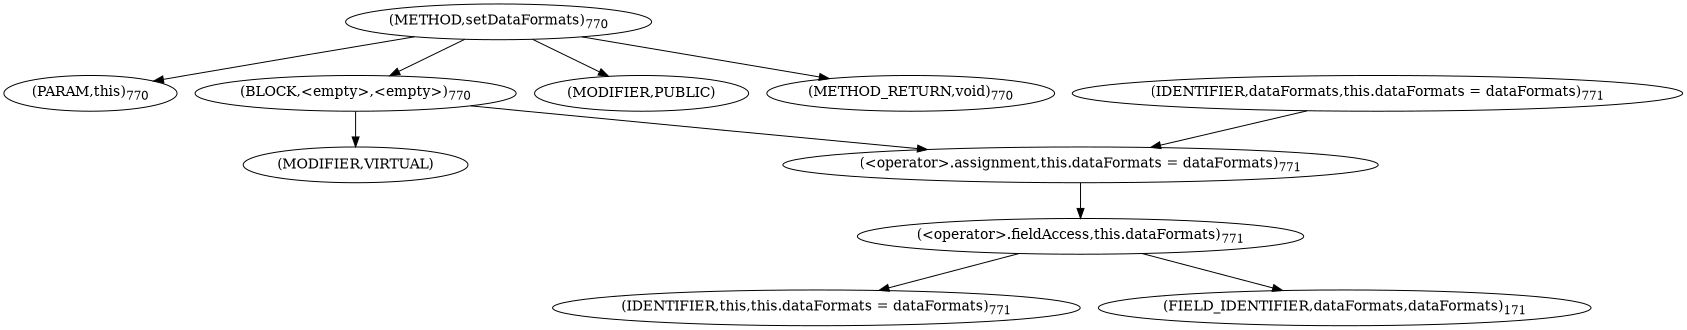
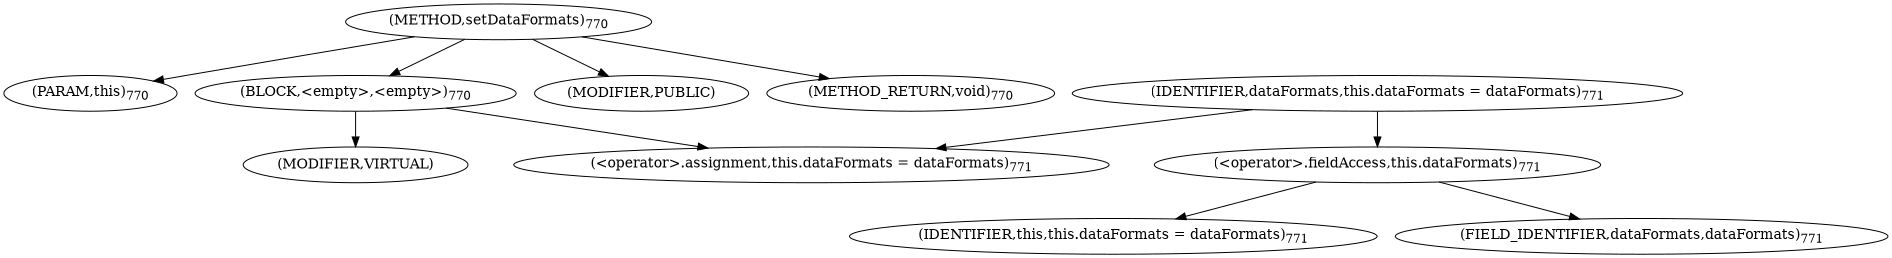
(1081, 196) -> (1377, 124)
(1515, 306) -> (1812, 235)
